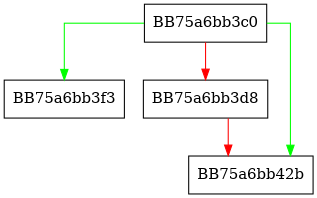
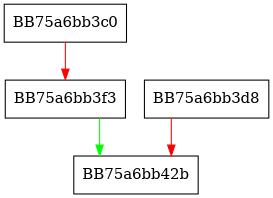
(81, 23) -> (65, 56)
(206, 56) -> none
(290, 72) -> (100, 132)
